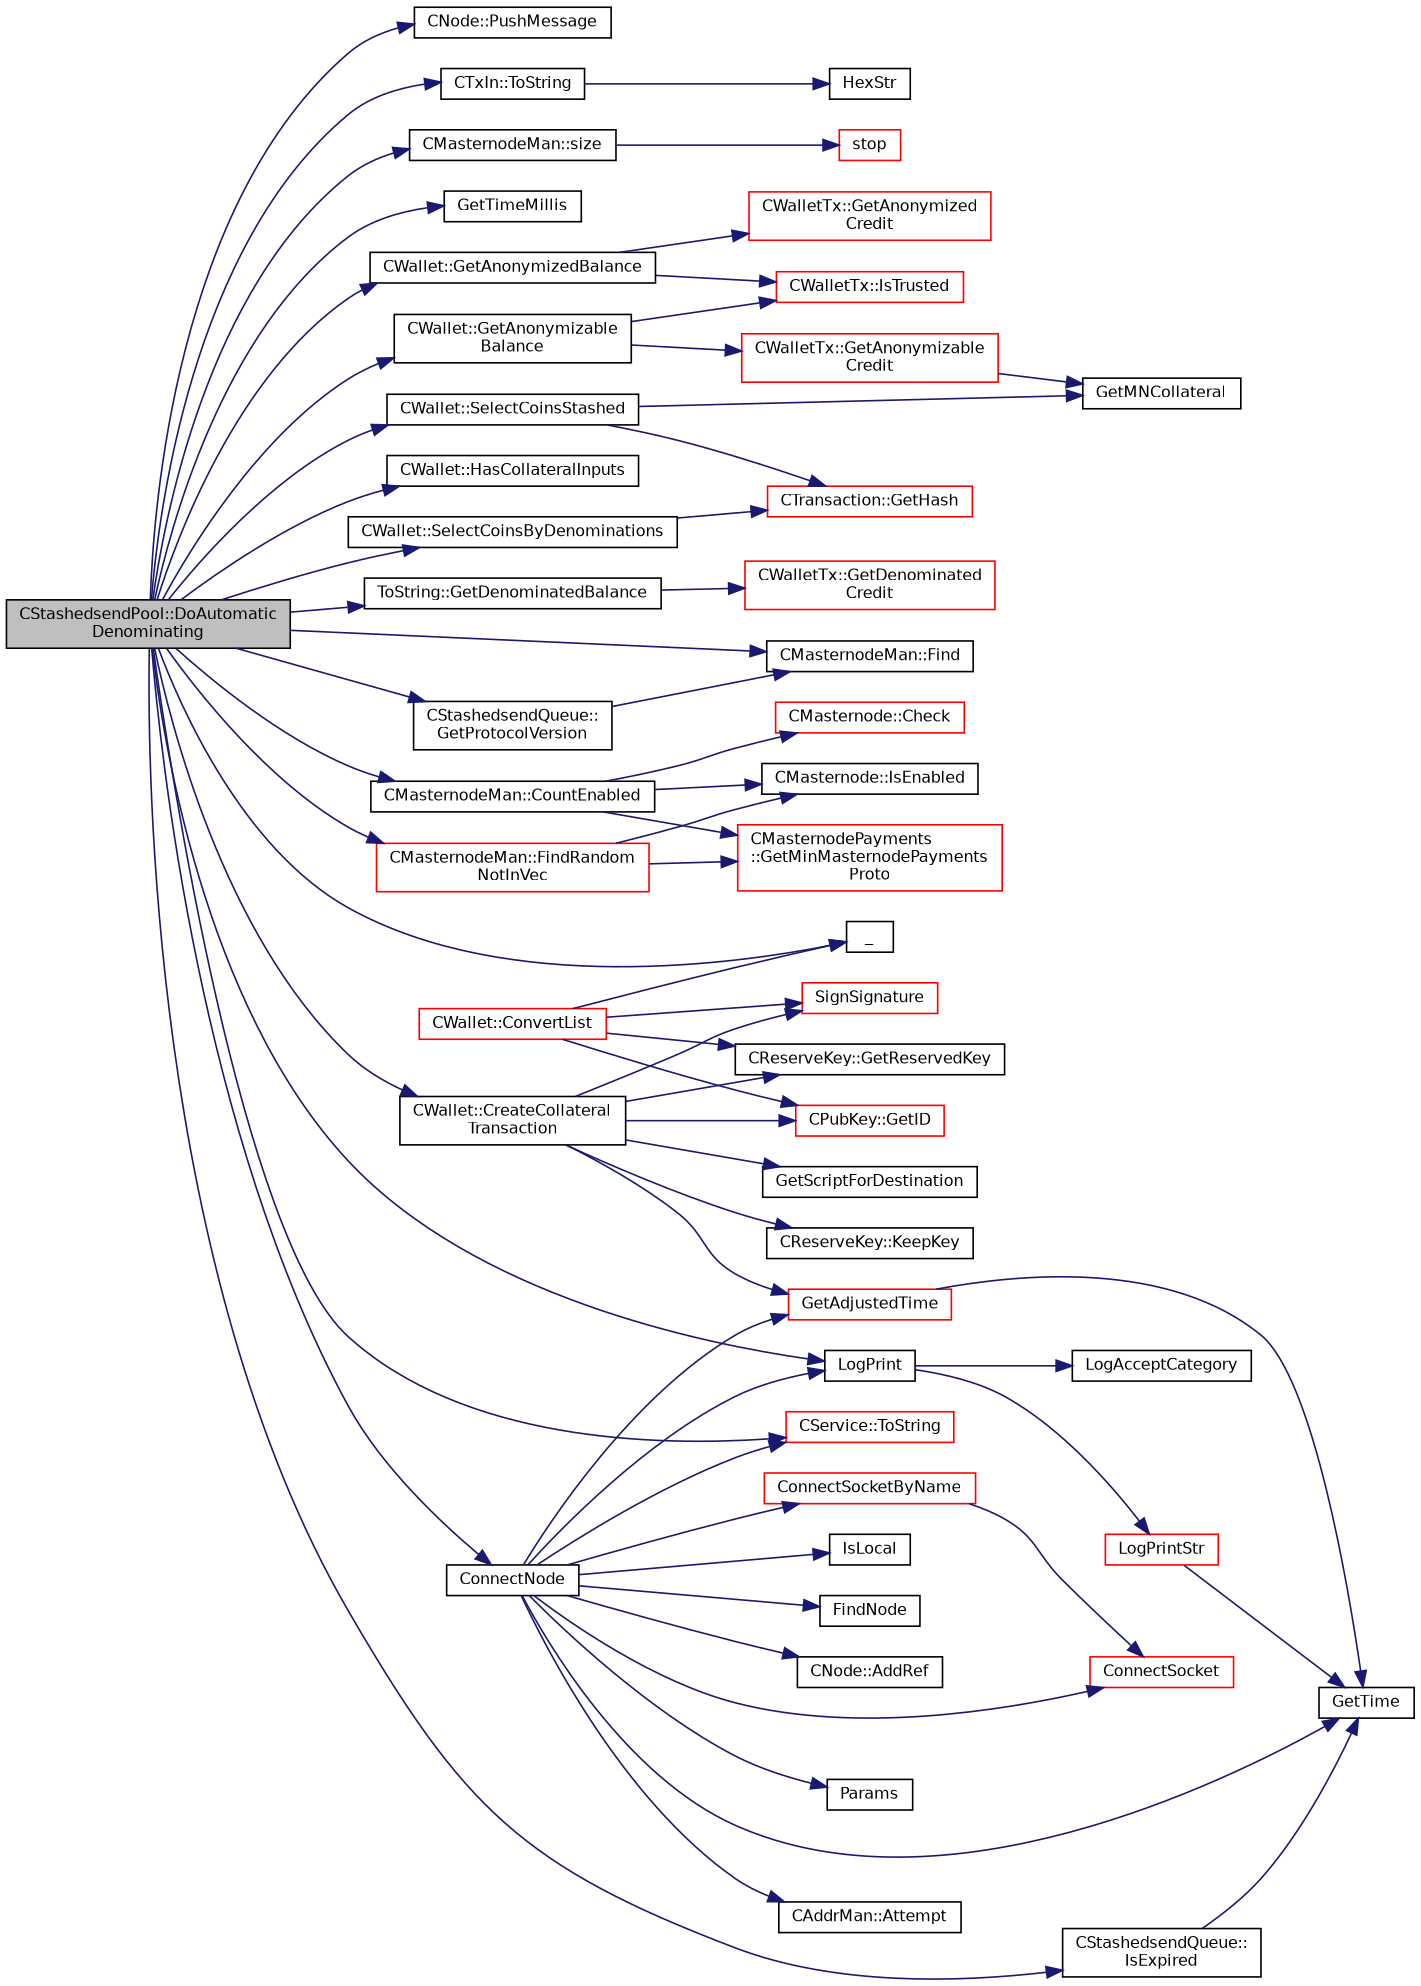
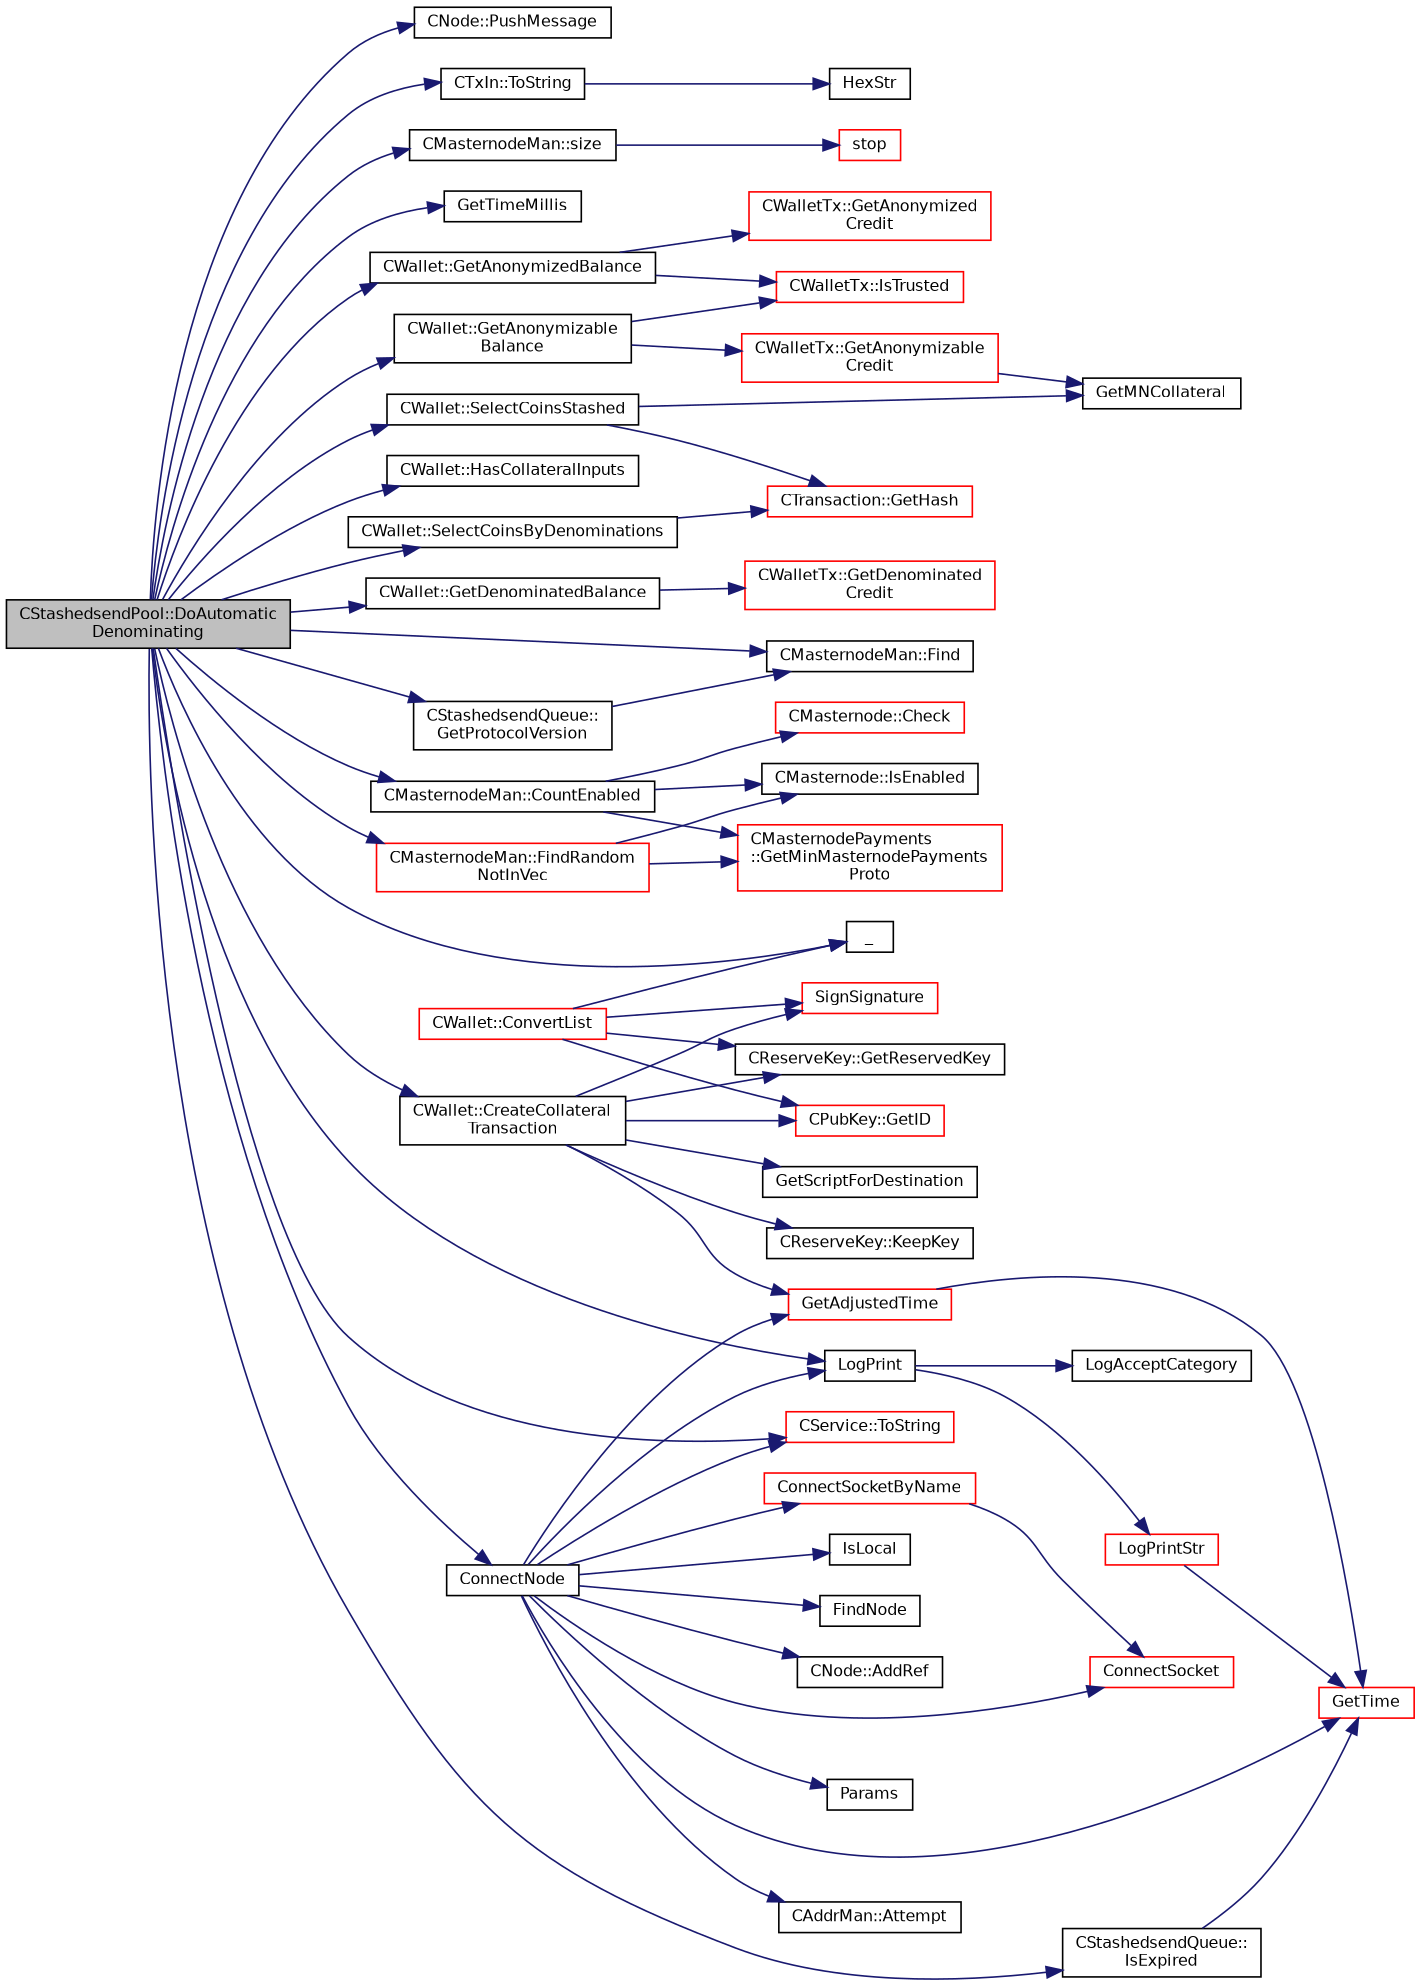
(513, 593) -> (513, 593)
(1367, 1703) -> (1367, 1703)
